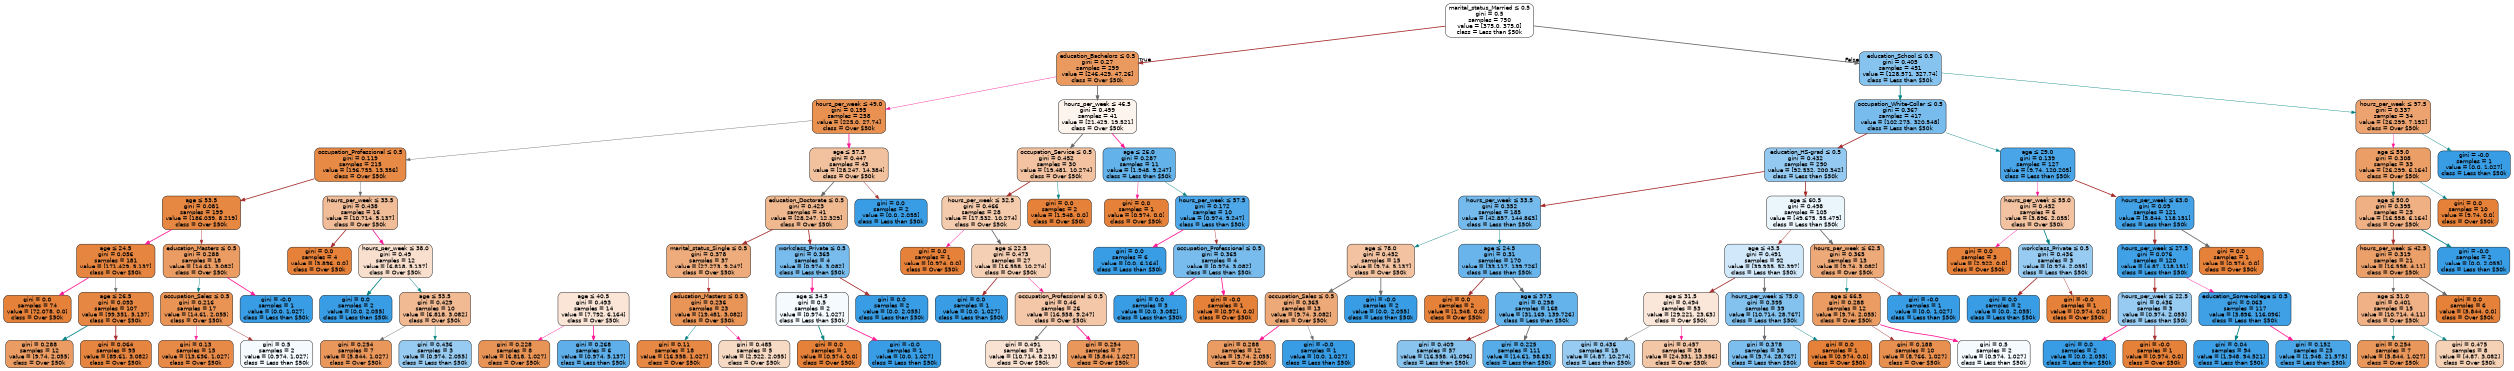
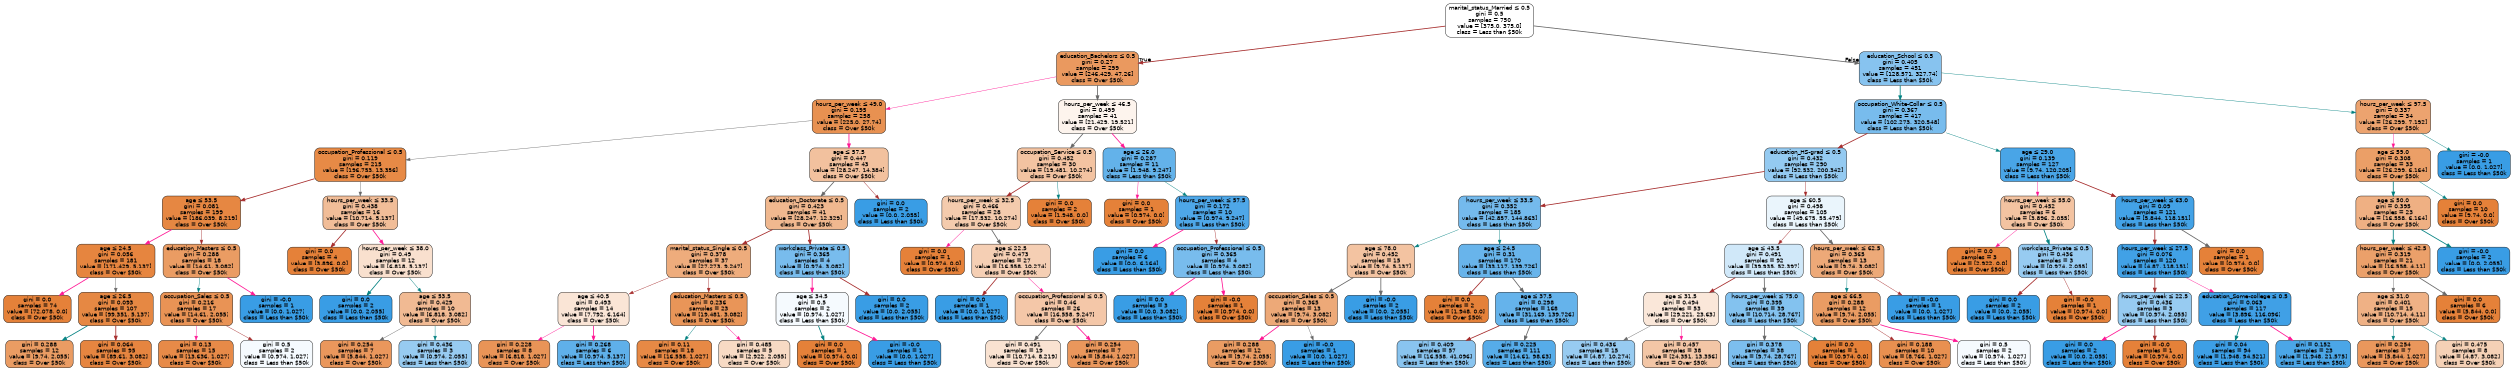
(1806, 187) -> (1806, 187)
(2393, 235) -> (2393, 235)
none -> (651, 285)
